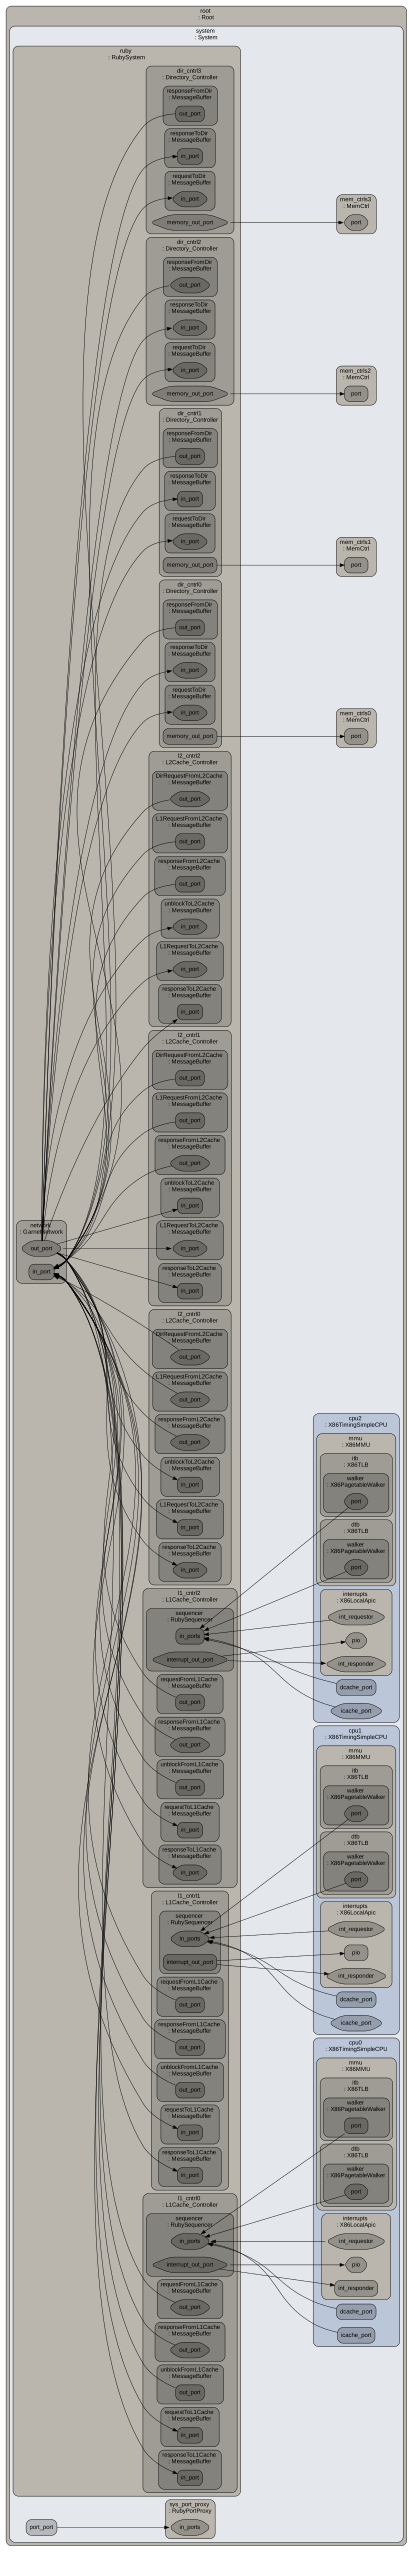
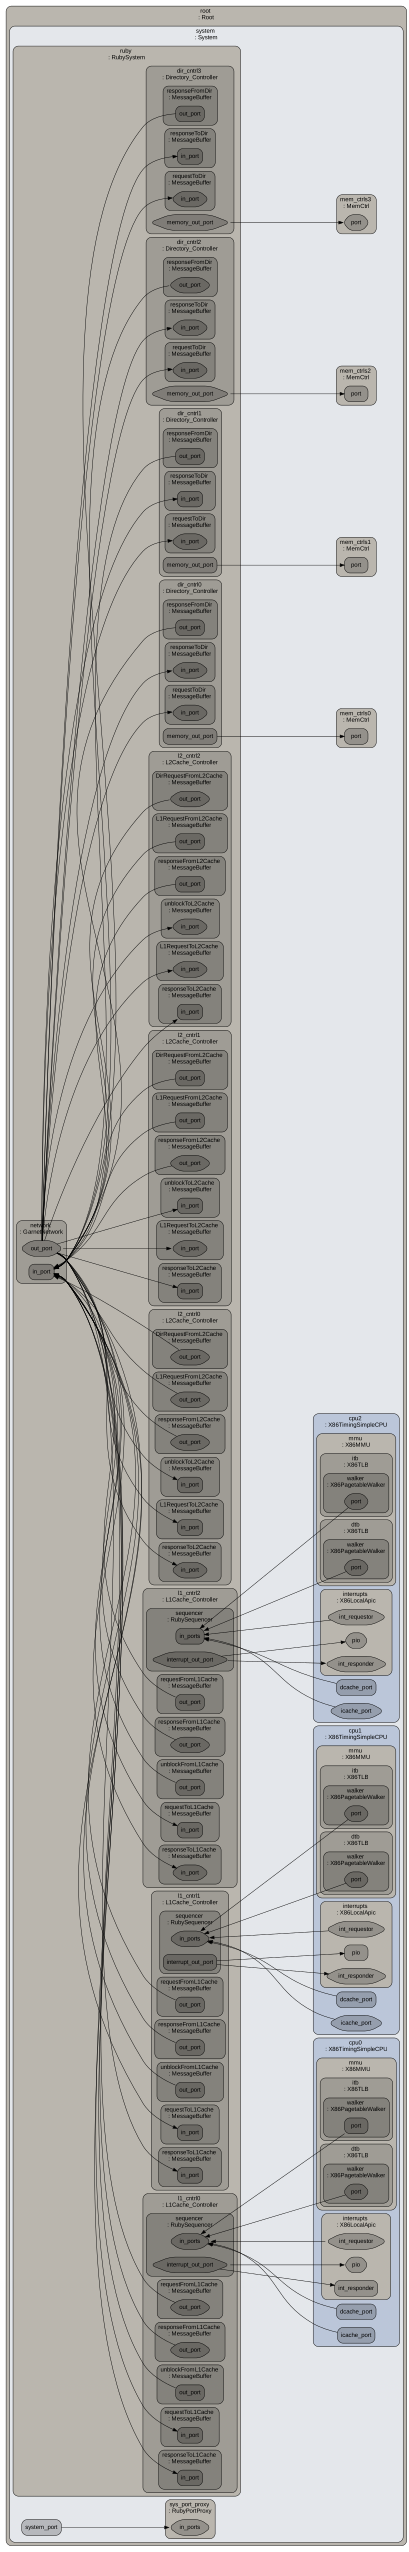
(42, 2527) -> (42, 2527)
